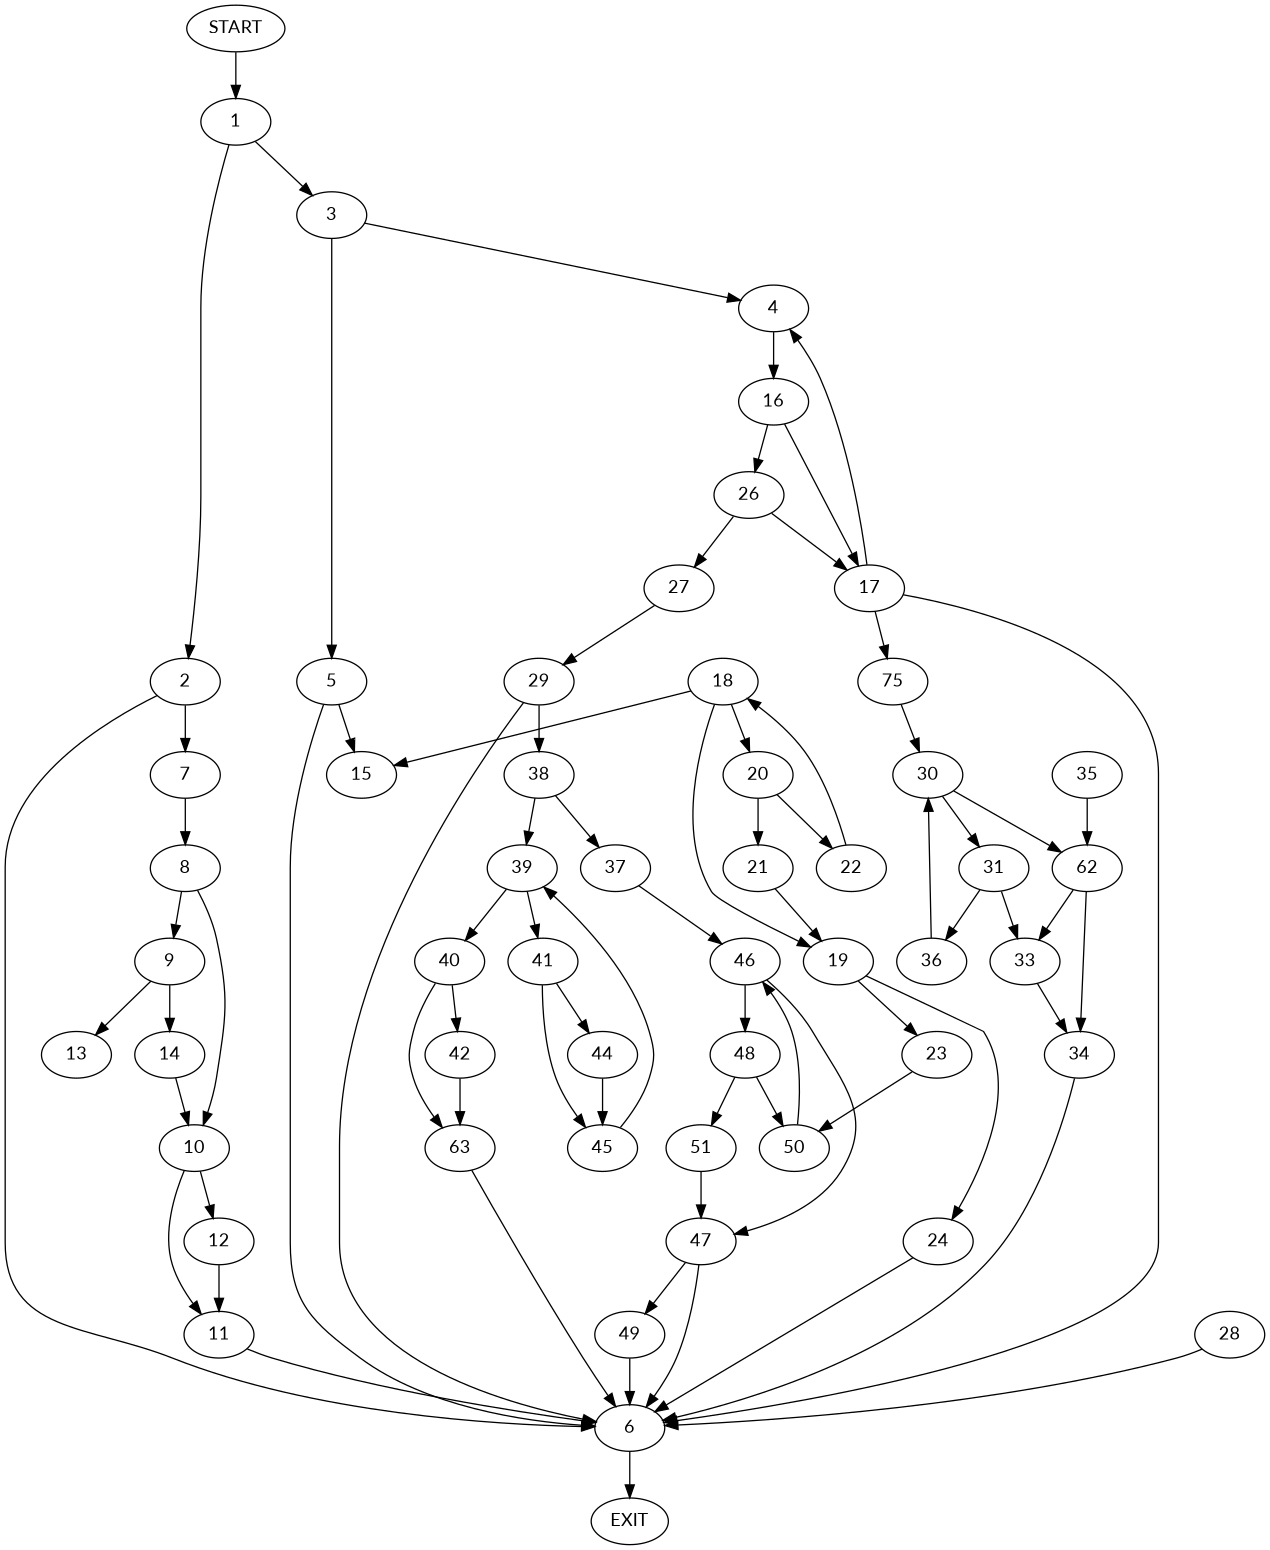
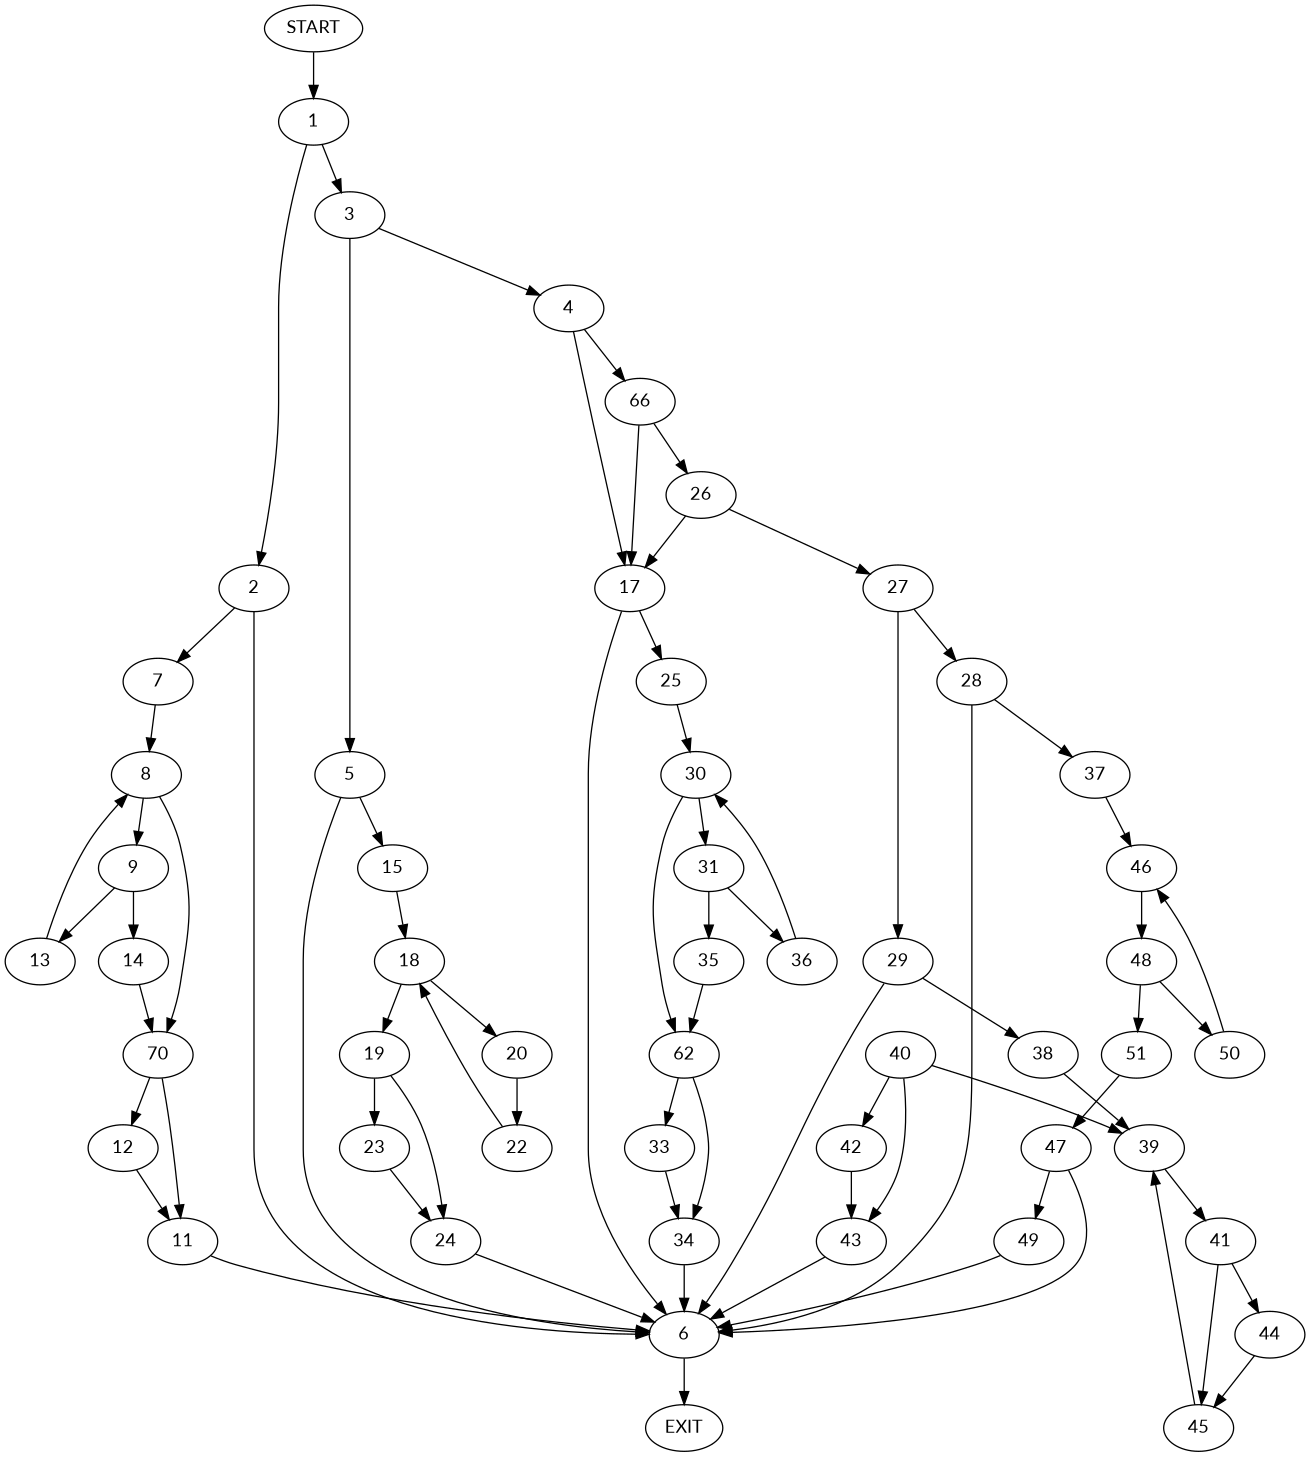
(774, 402) -> (640, 402)
(844, 449) -> (597, 442)
none -> (931, 630)
(893, 682) -> (671, 682)
(549, 727) -> (400, 908)
(573, 816) -> (1028, 724)
none -> (75, 867)
(758, 868) -> none
(1007, 909) -> (709, 909)
(490, 910) -> (1022, 1095)
(871, 1098) -> (406, 1190)
(855, 1120) -> none
(194, 1148) -> (158, 1055)
(460, 1148) -> (851, 1241)
